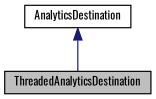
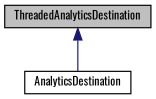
(78, 56) -> (78, 56)
